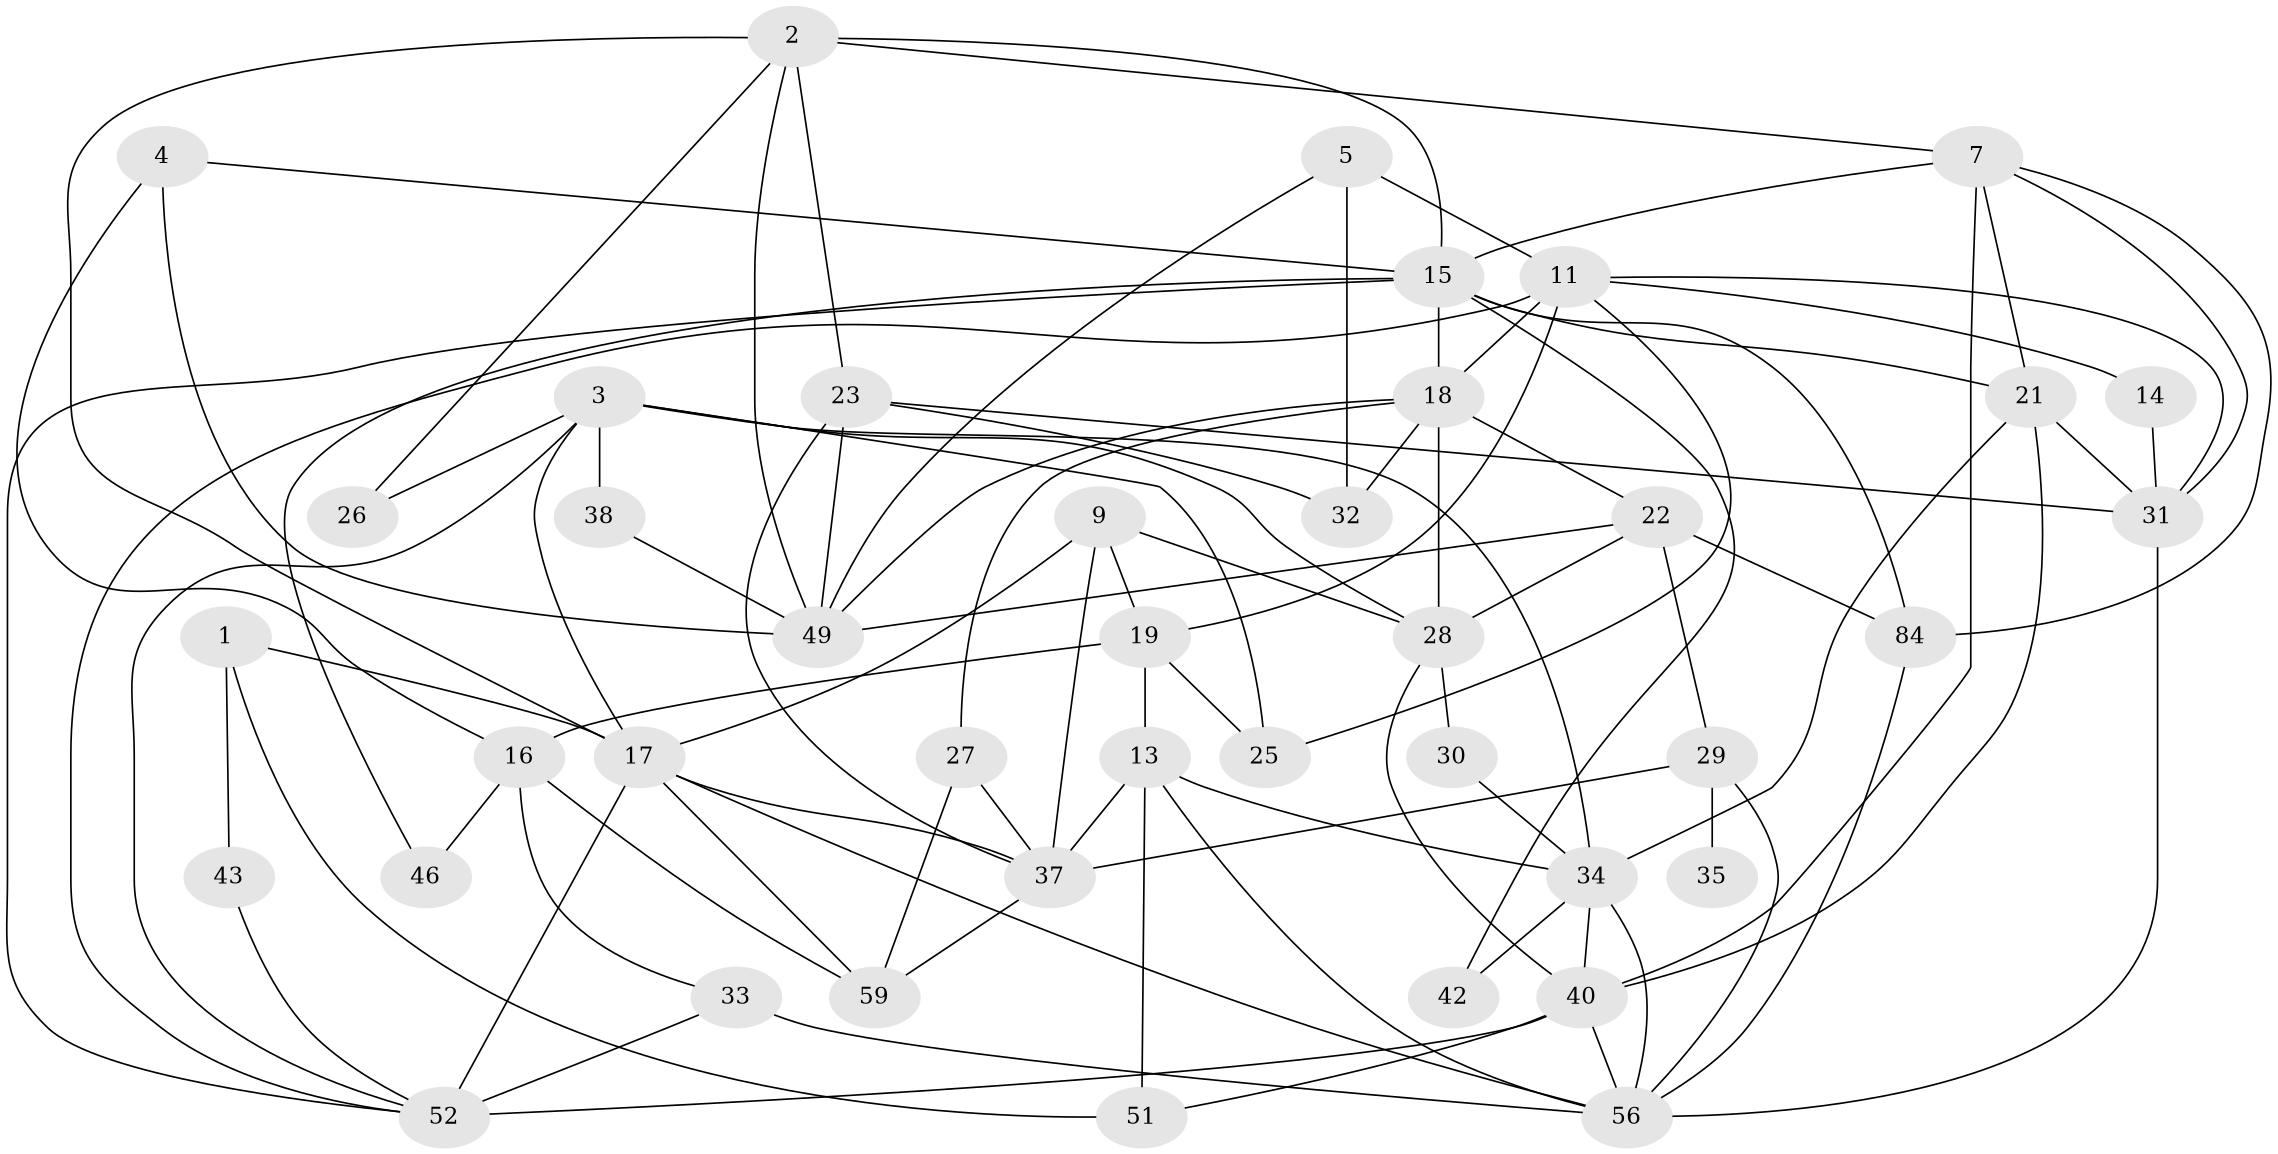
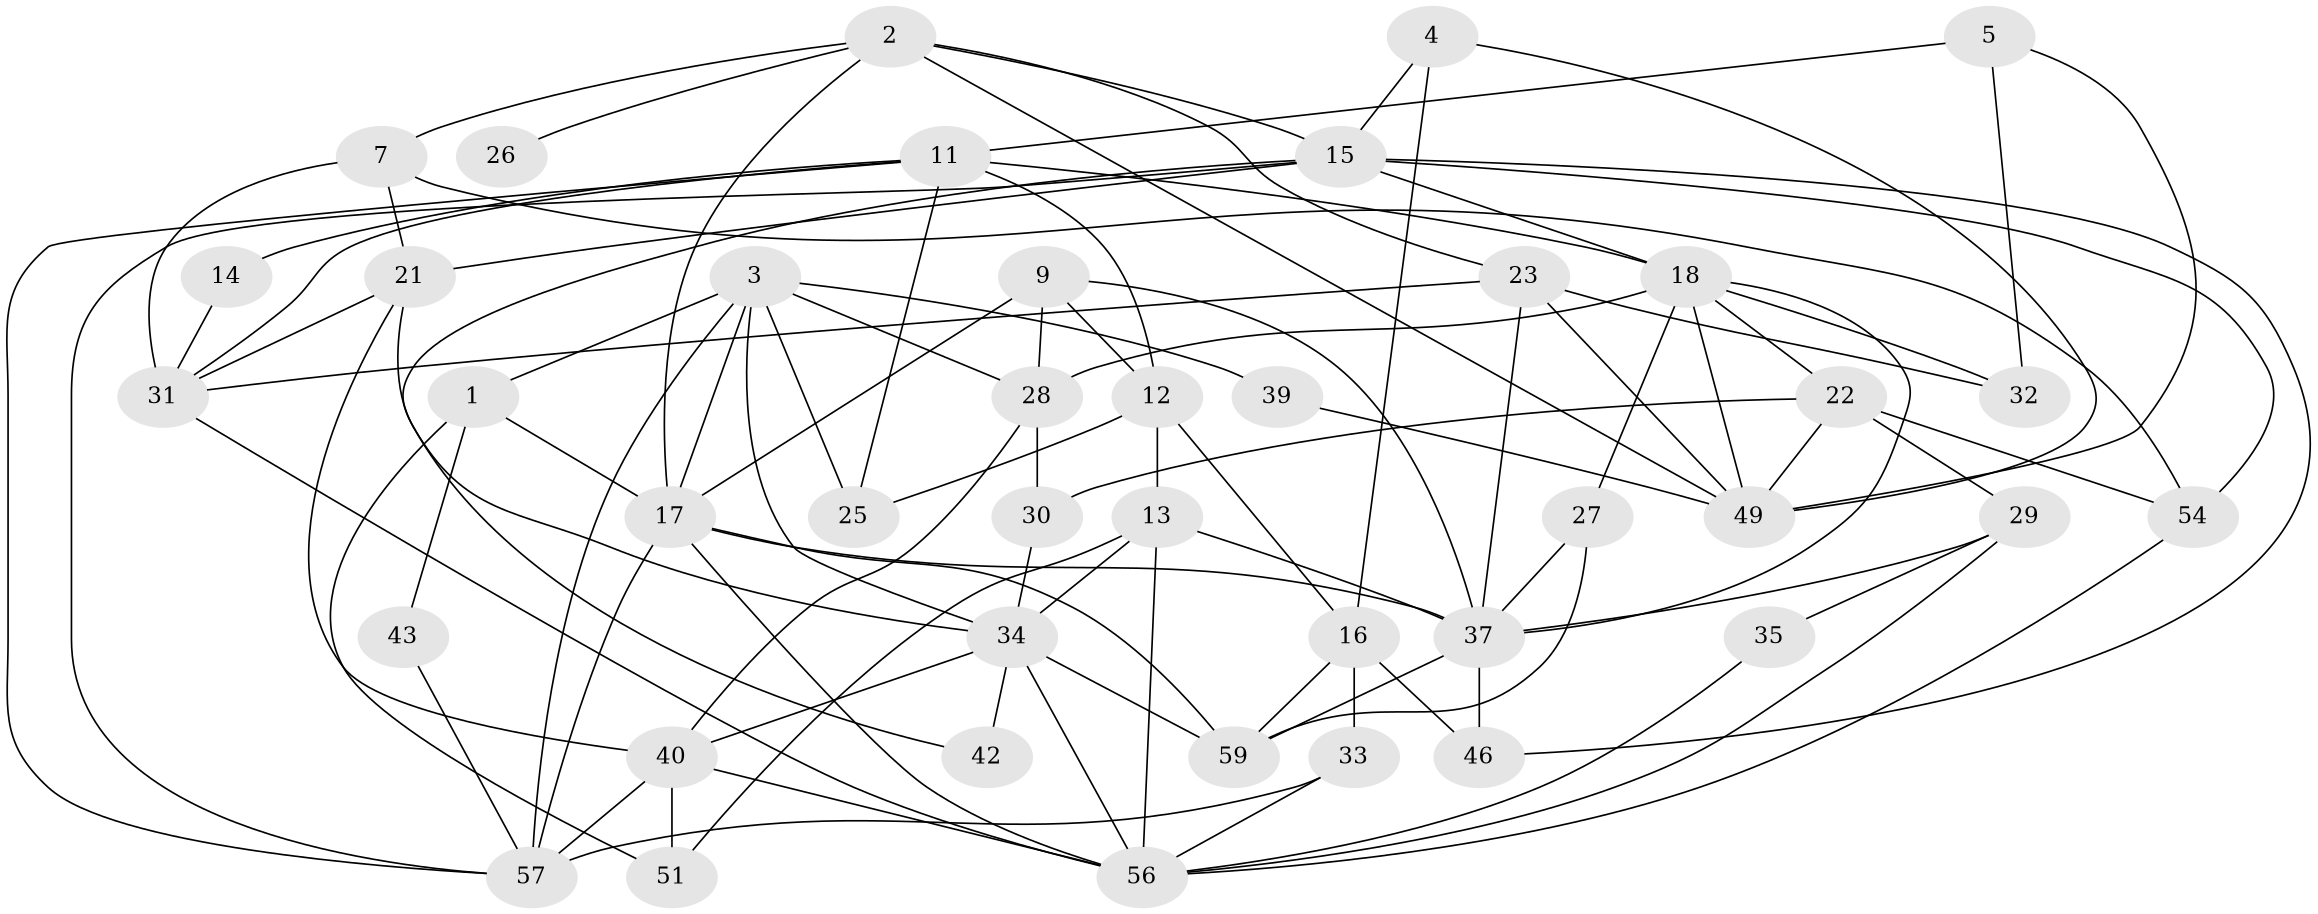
(1702, 200) -> none
(476, 457) -> (614, 337)
none -> (1854, 512)
(600, 517) -> (1277, 397)
(1548, 577) -> (1449, 422)
(1145, 637) -> (1157, 397)
(1911, 637) -> (2193, 517)
(1971, 668) -> none
none -> (1479, 693)
none -> (1123, 697)
none -> (1481, 809)
(445, 1118) -> (532, 877)
